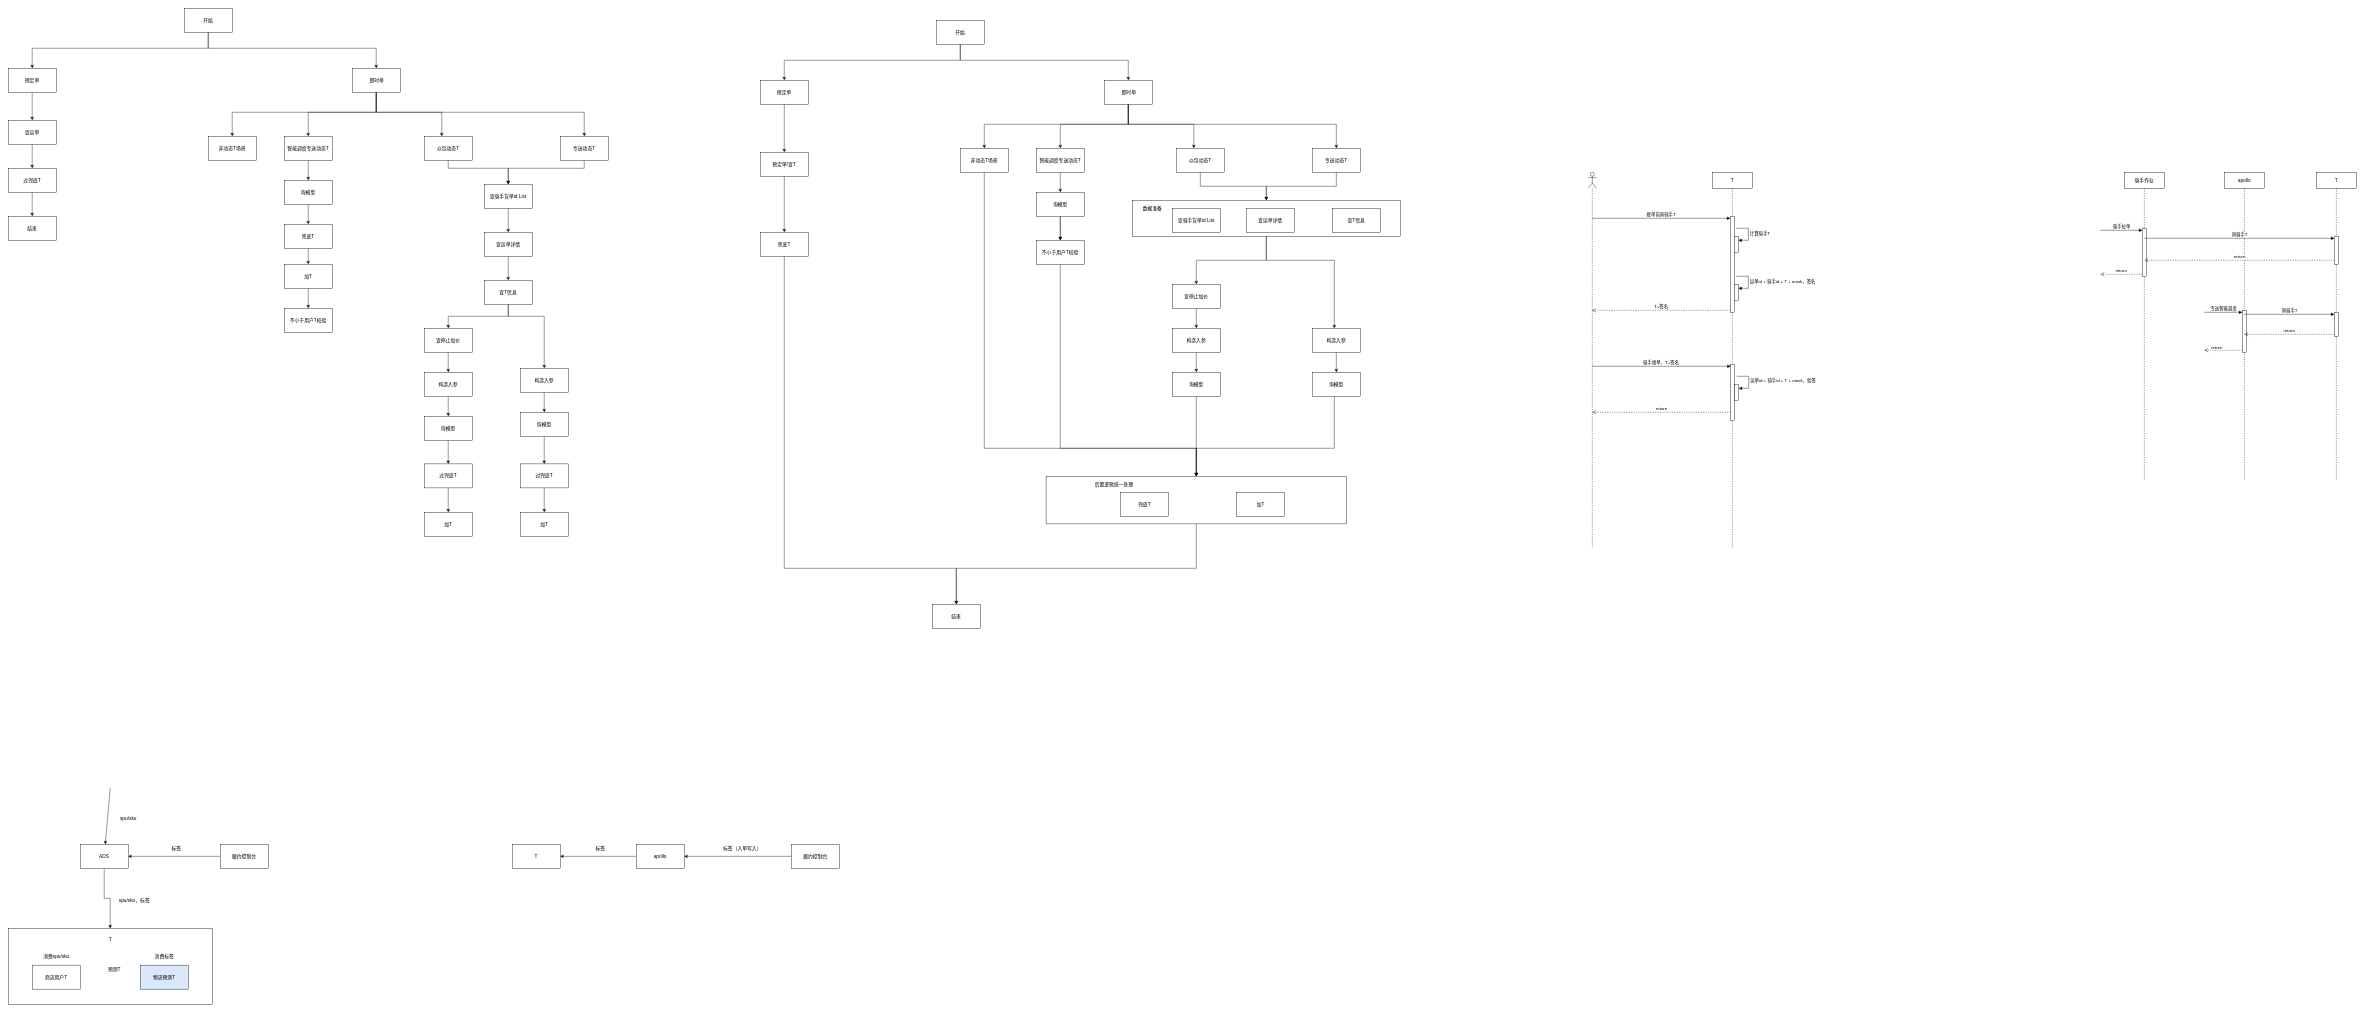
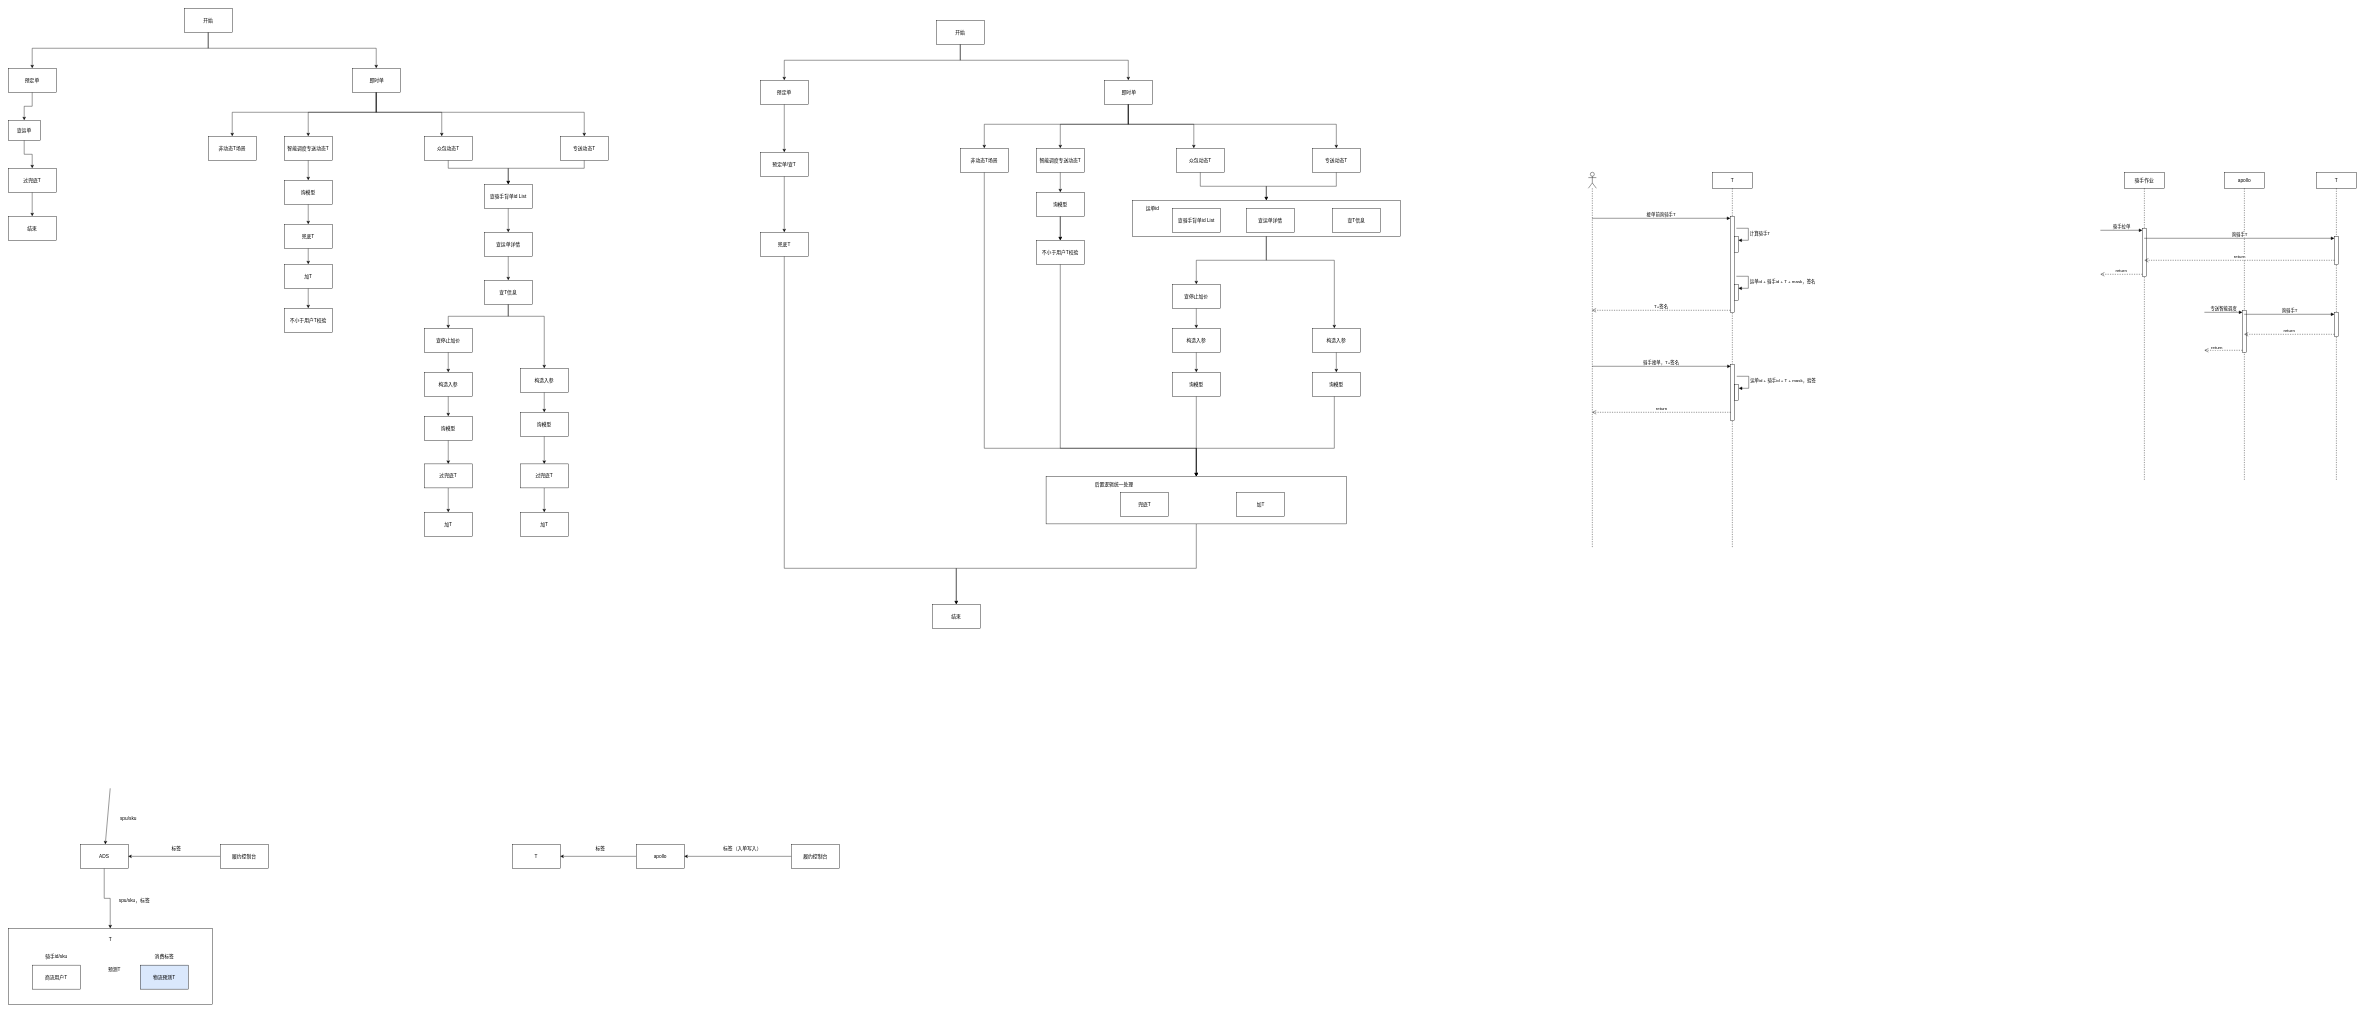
(32, 132) -> (24, 130)
(1152, 208) -> (1152, 208)
(56, 956) -> (56, 956)
